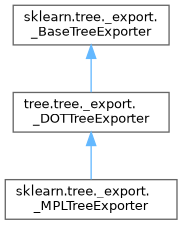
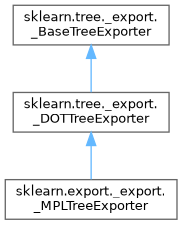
(91, 112) -> (91, 112)
(91, 199) -> (91, 199)
